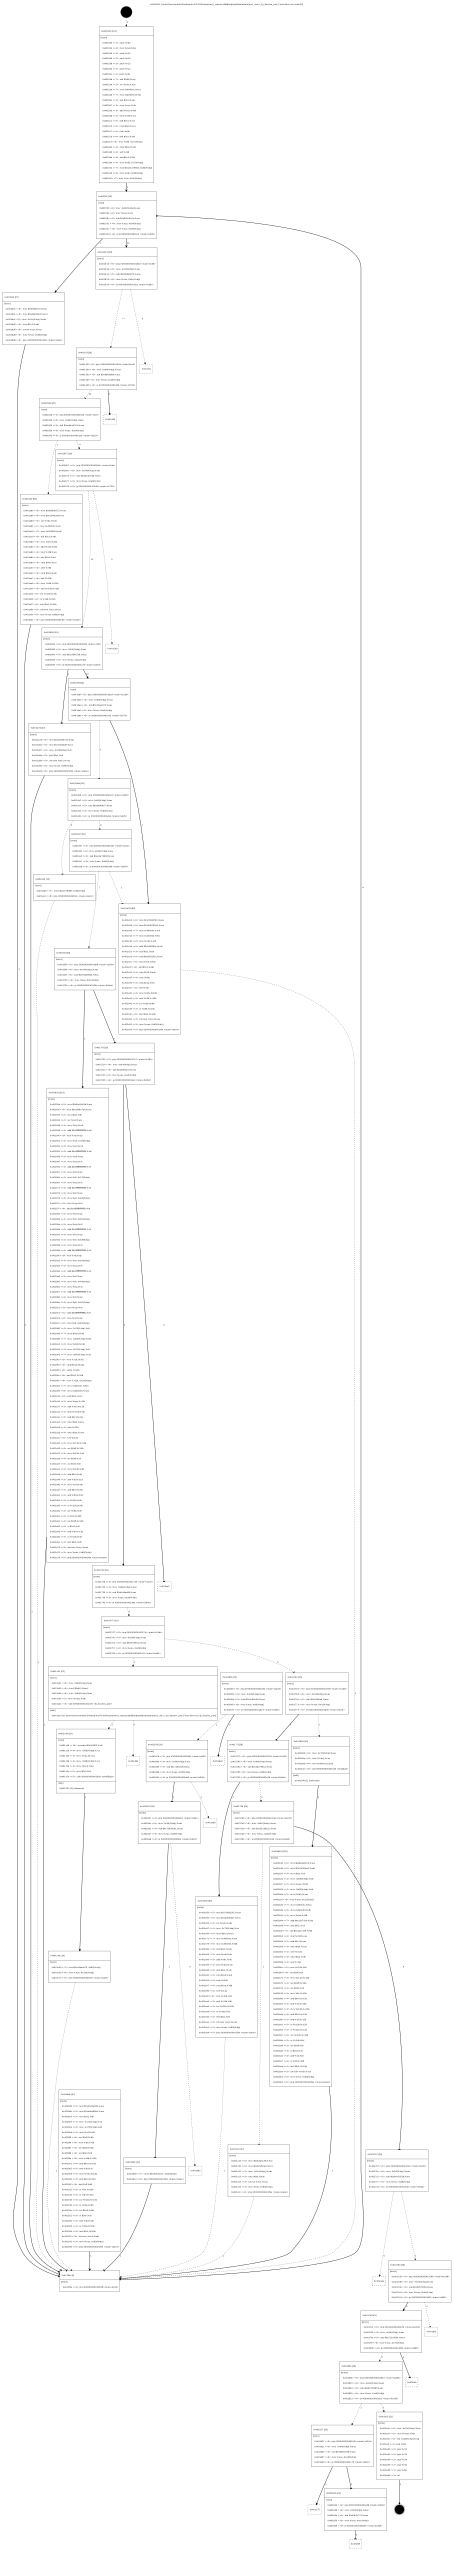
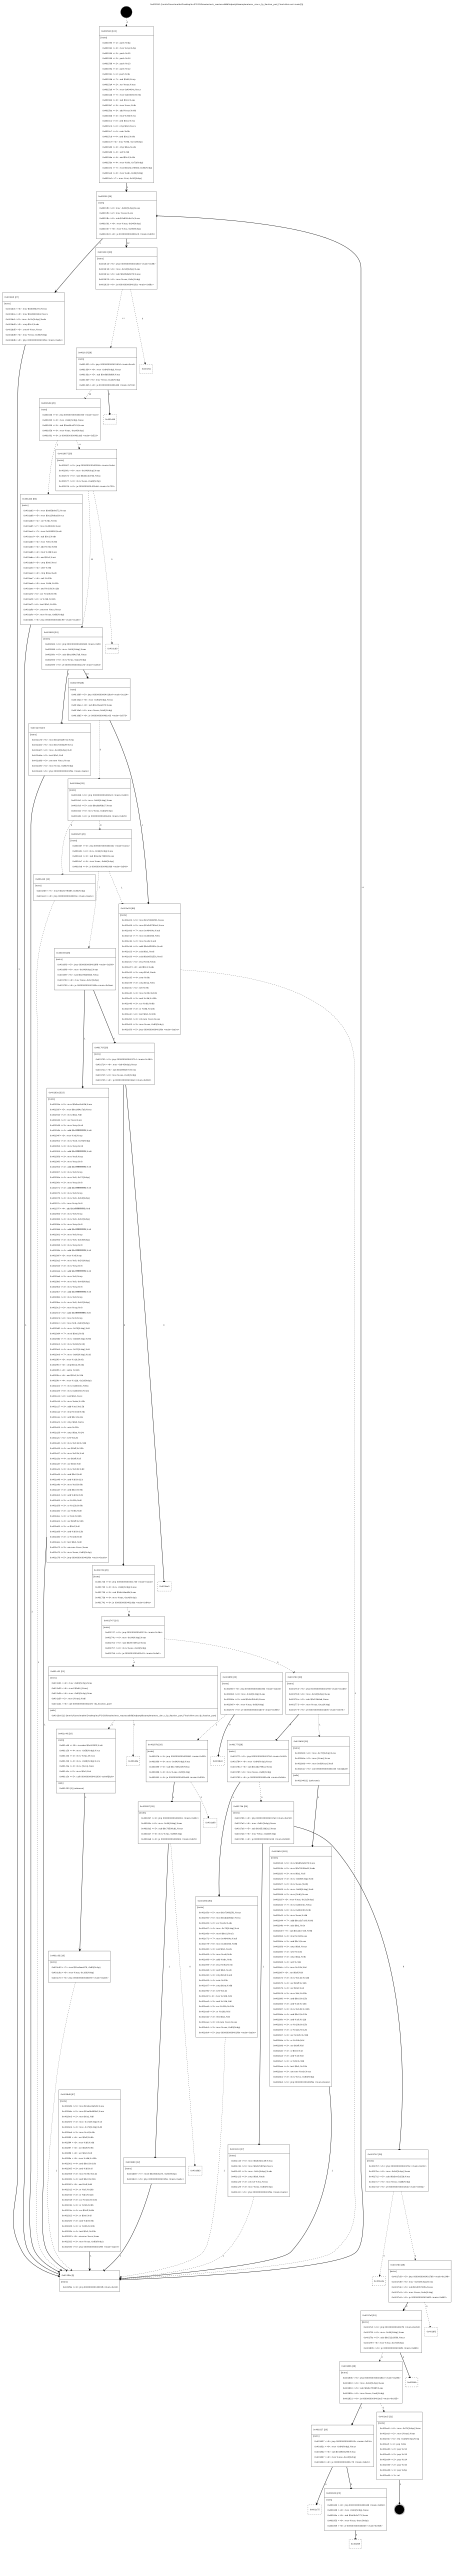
(261, 1994) -> (261, 1994)
(357, 2413) -> (357, 2413)
